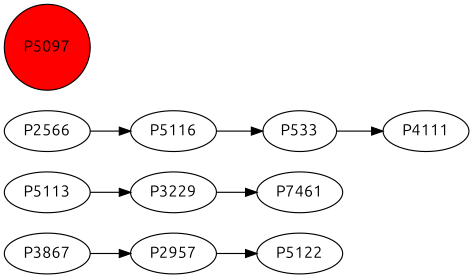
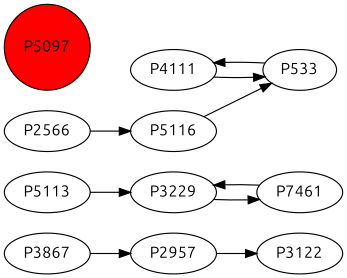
none -> (233, 78)
none -> (242, 185)
(300, 254) -> (300, 254)
